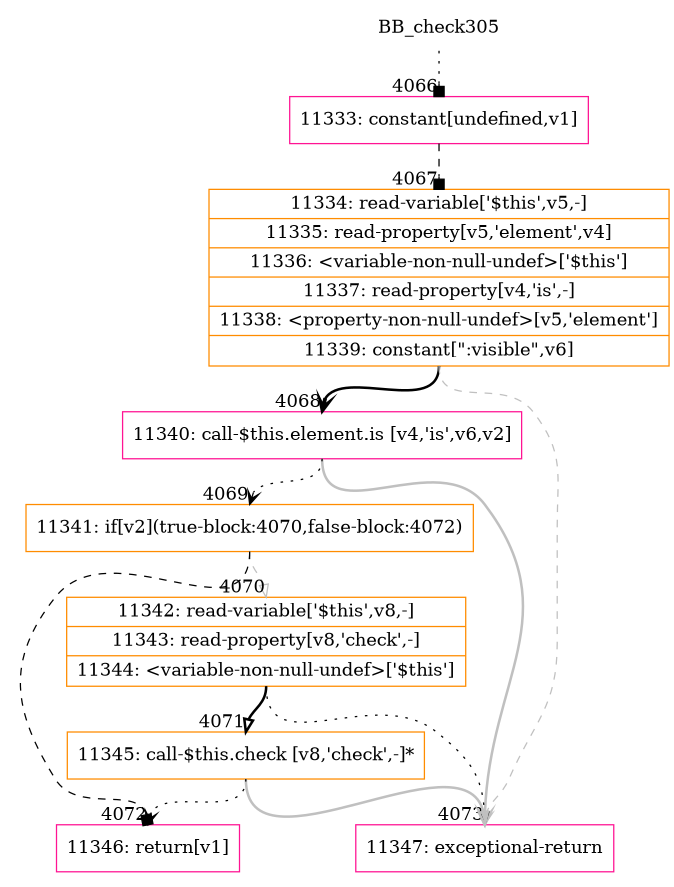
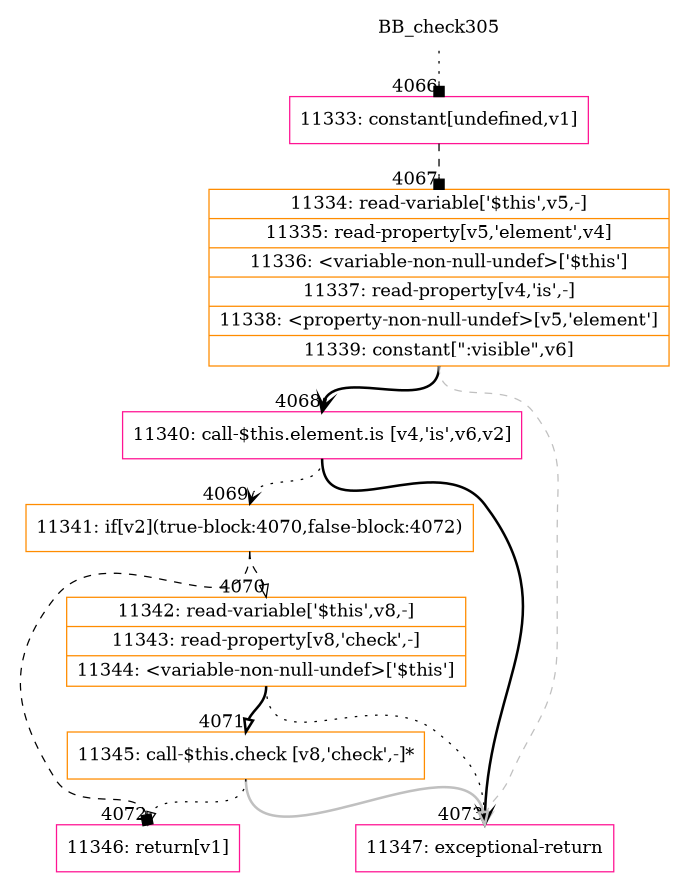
(515, 562) -> (515, 562)
(254, 569) -> (254, 569)
(203, 802) -> (203, 802)
